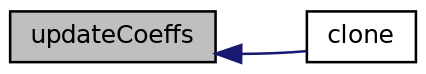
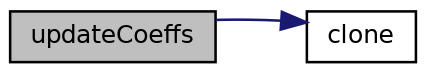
(274, 53) -> (248, 20)
